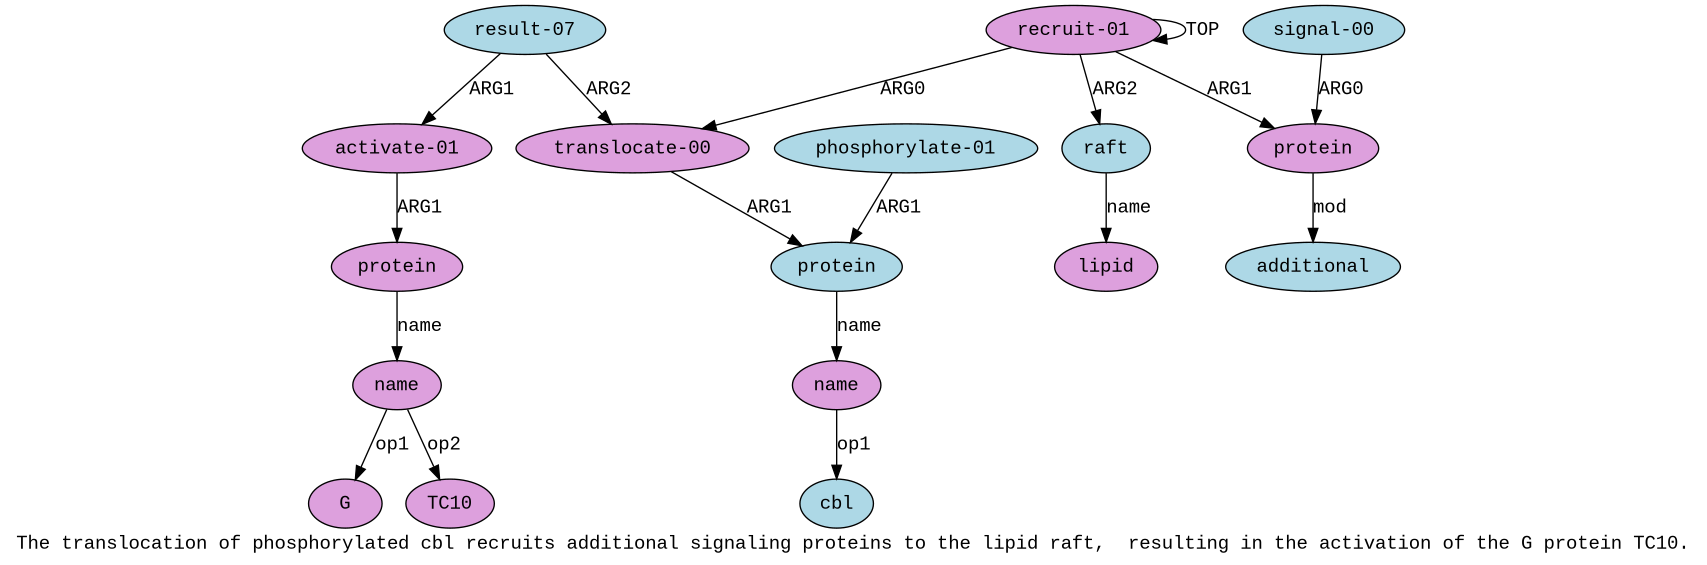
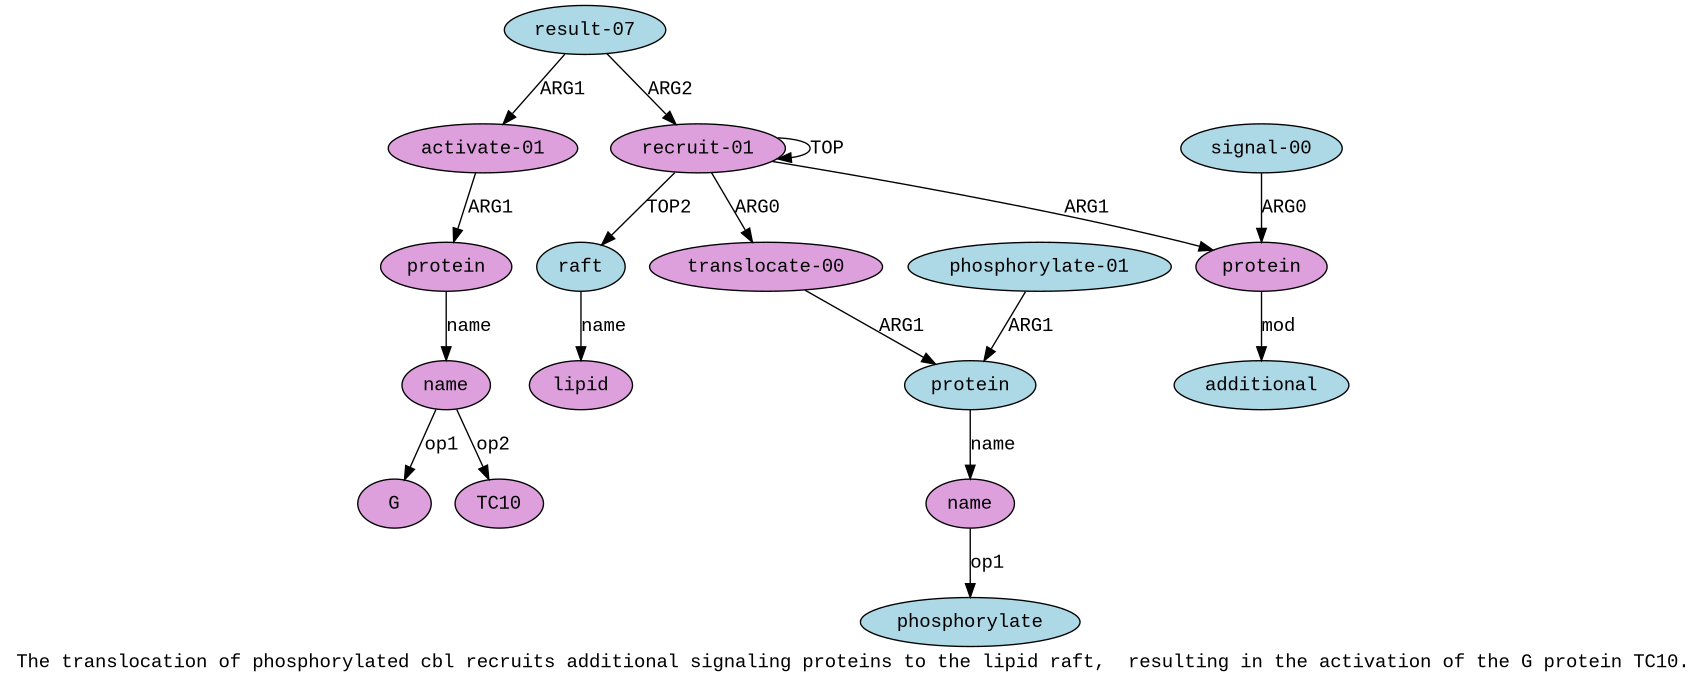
(574, 84) -> (636, 84)
(1116, 89) -> (669, 208)
(837, 504) -> (970, 622)
